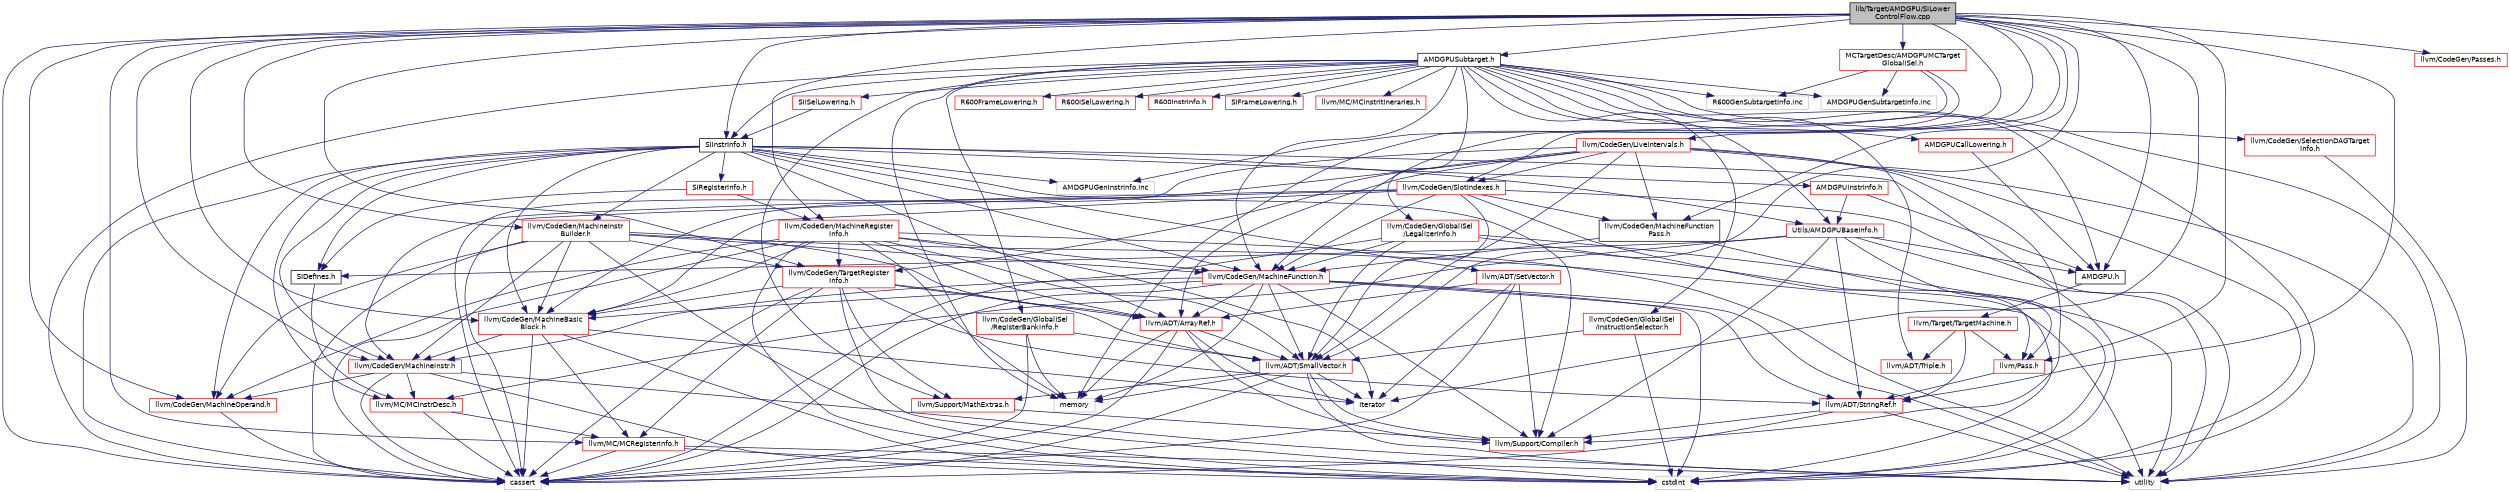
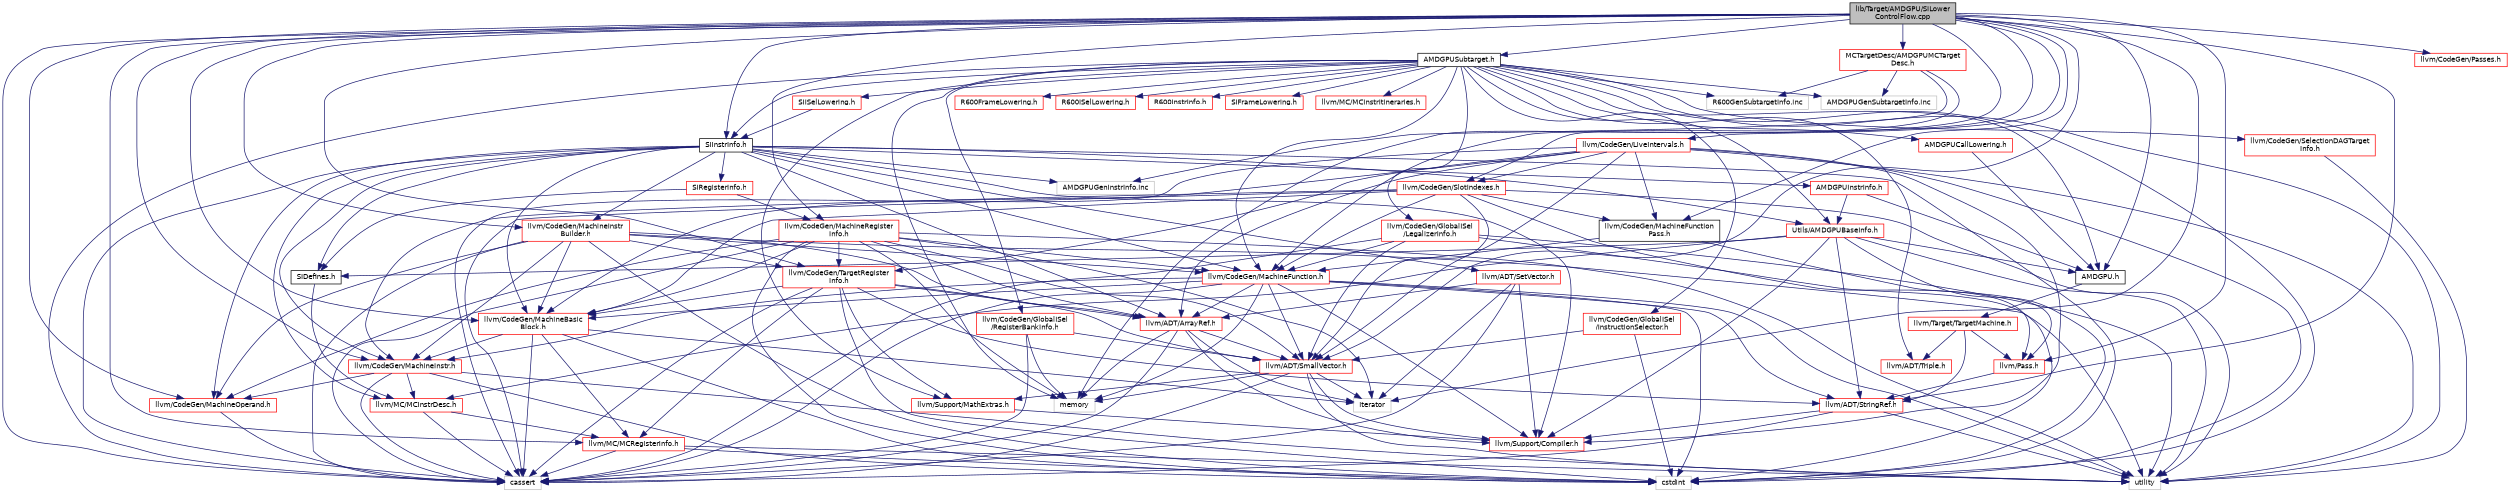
(1903, 60) -> (1903, 60)
